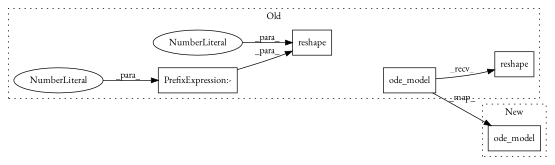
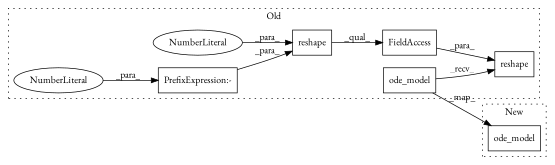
none -> (410, 43)
